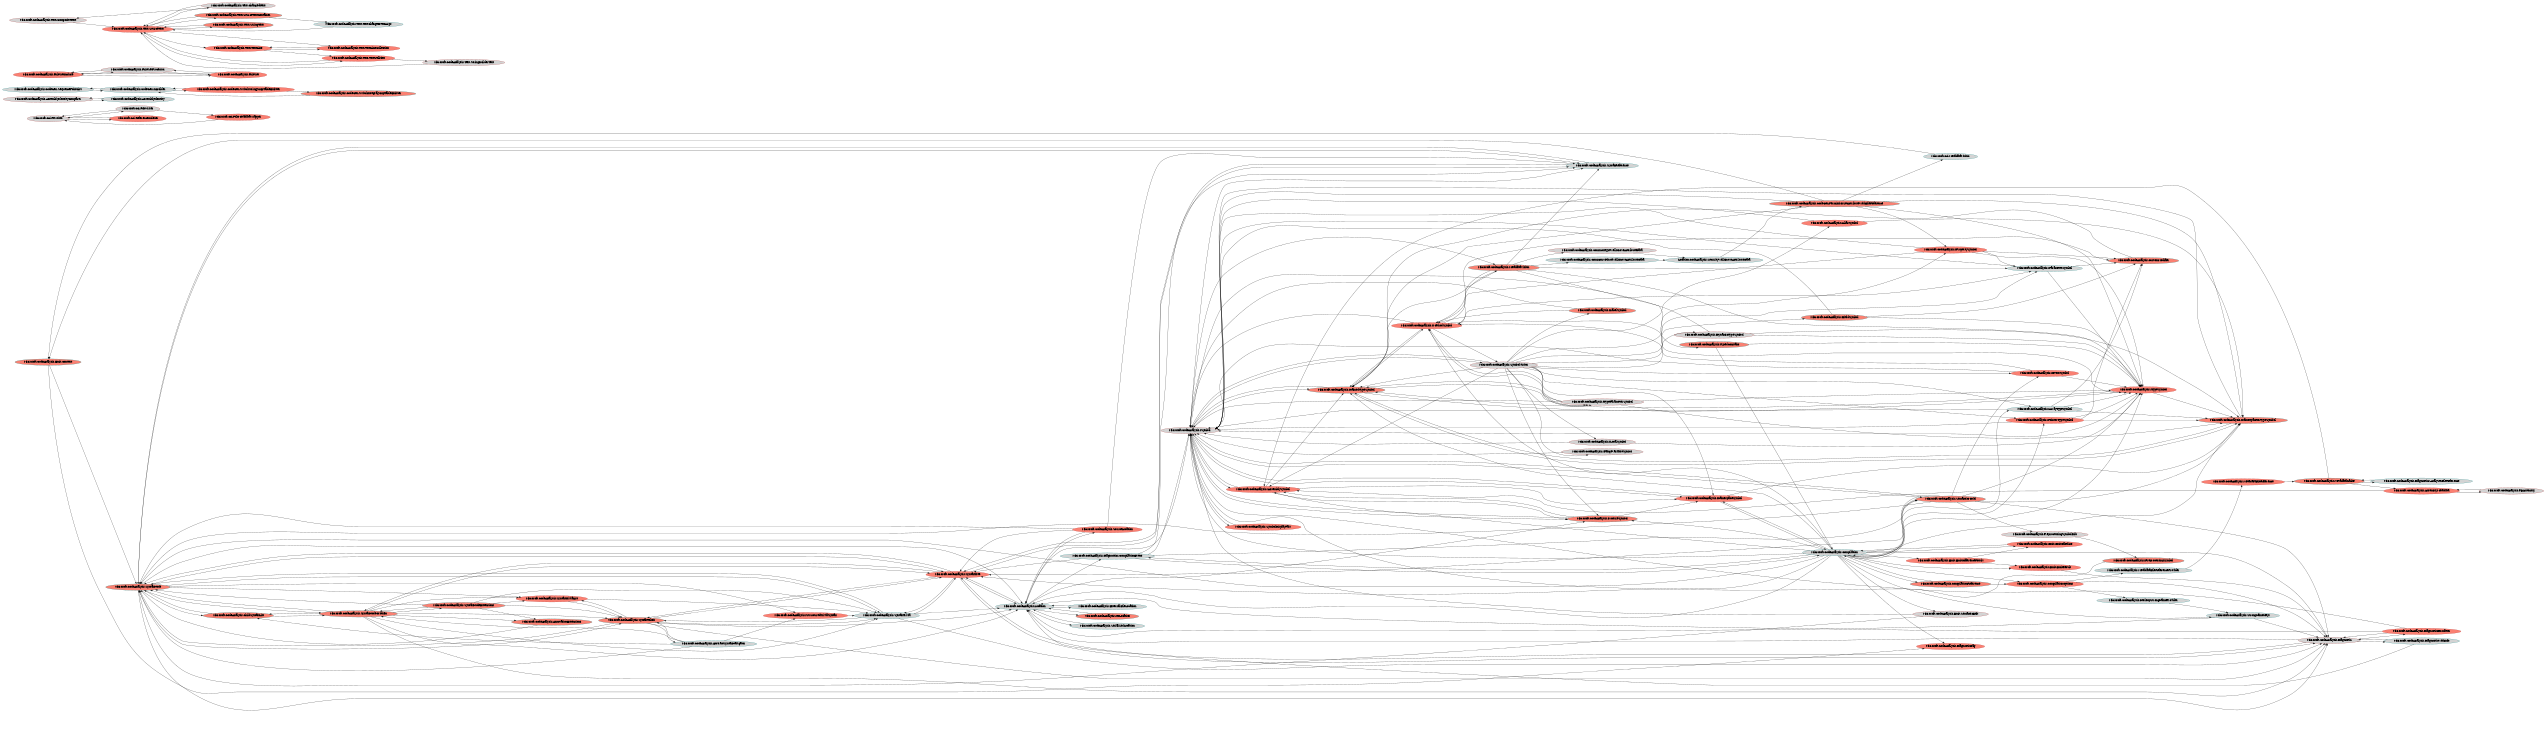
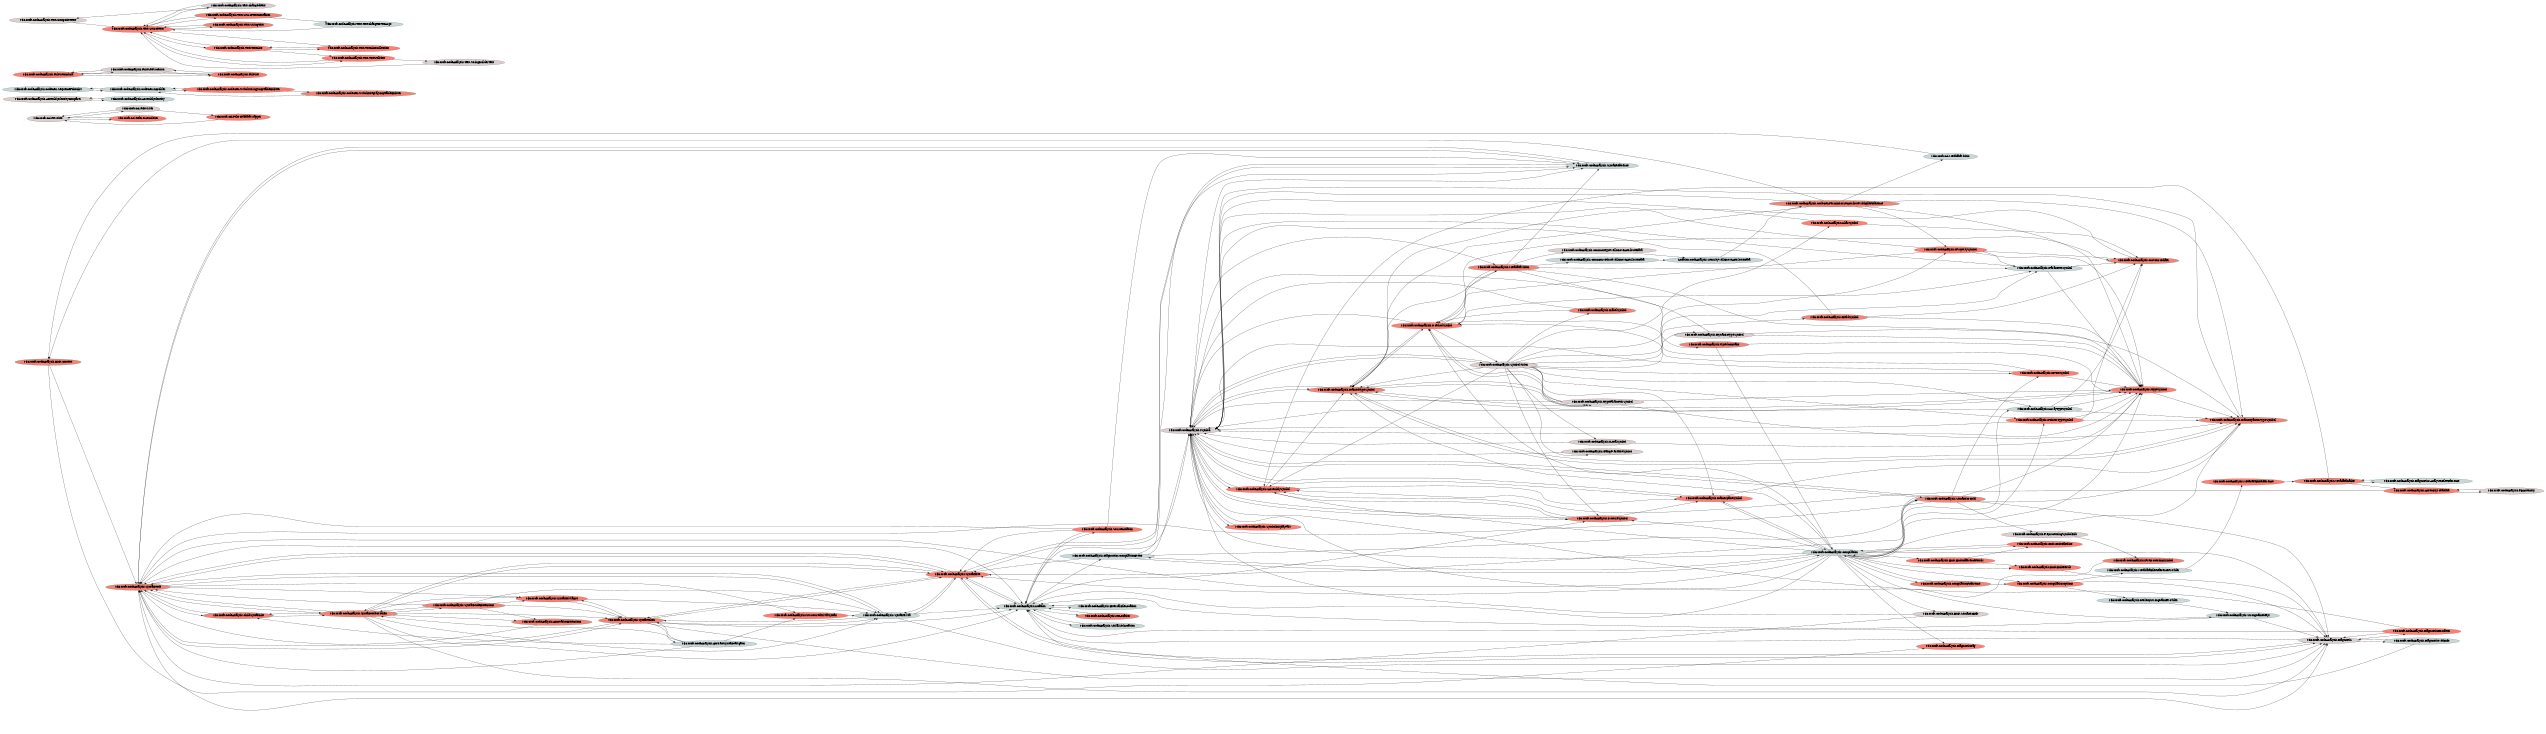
none -> (184, 41)
(2116, 229) -> (2003, 230)
